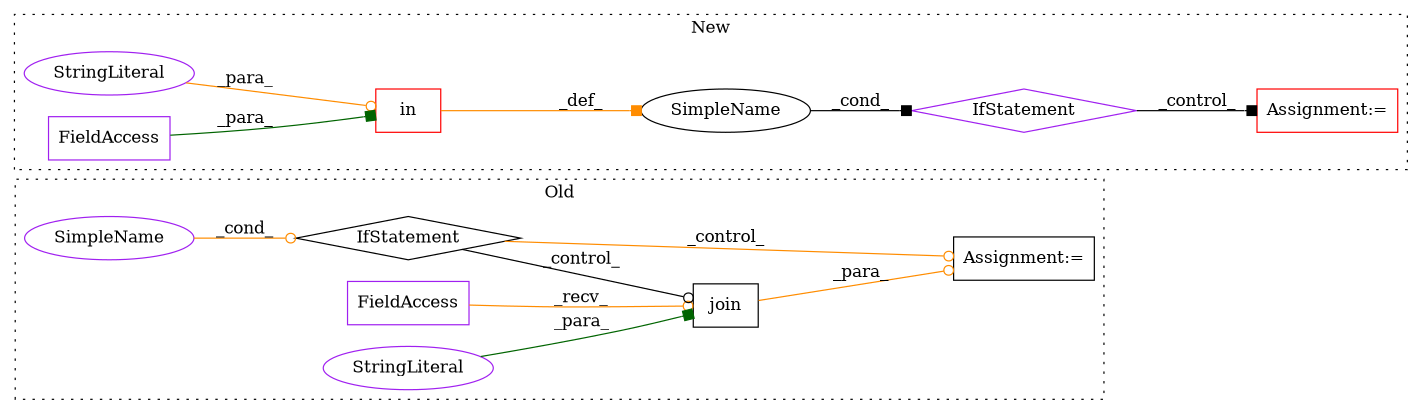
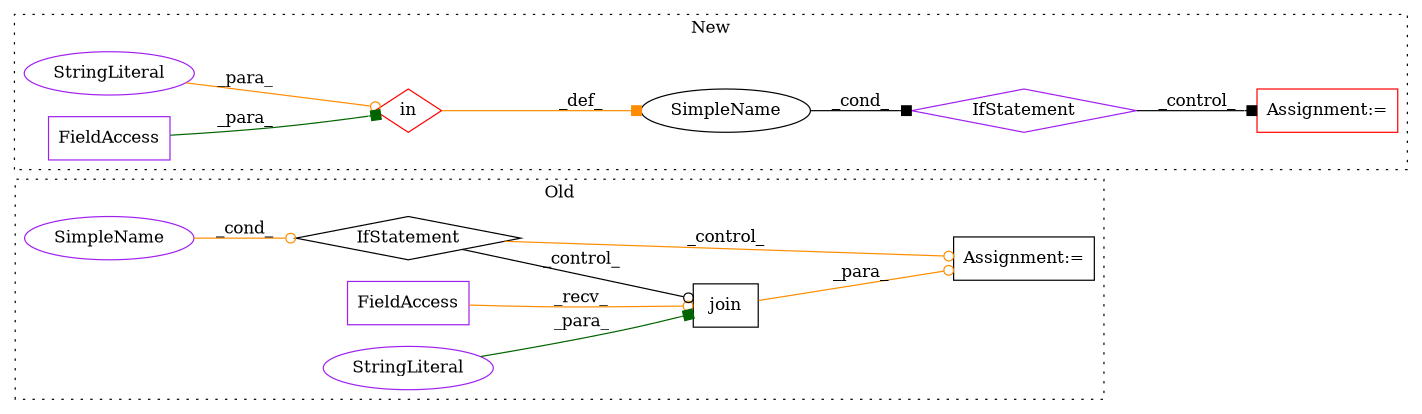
(408, 111) -> (408, 111)
